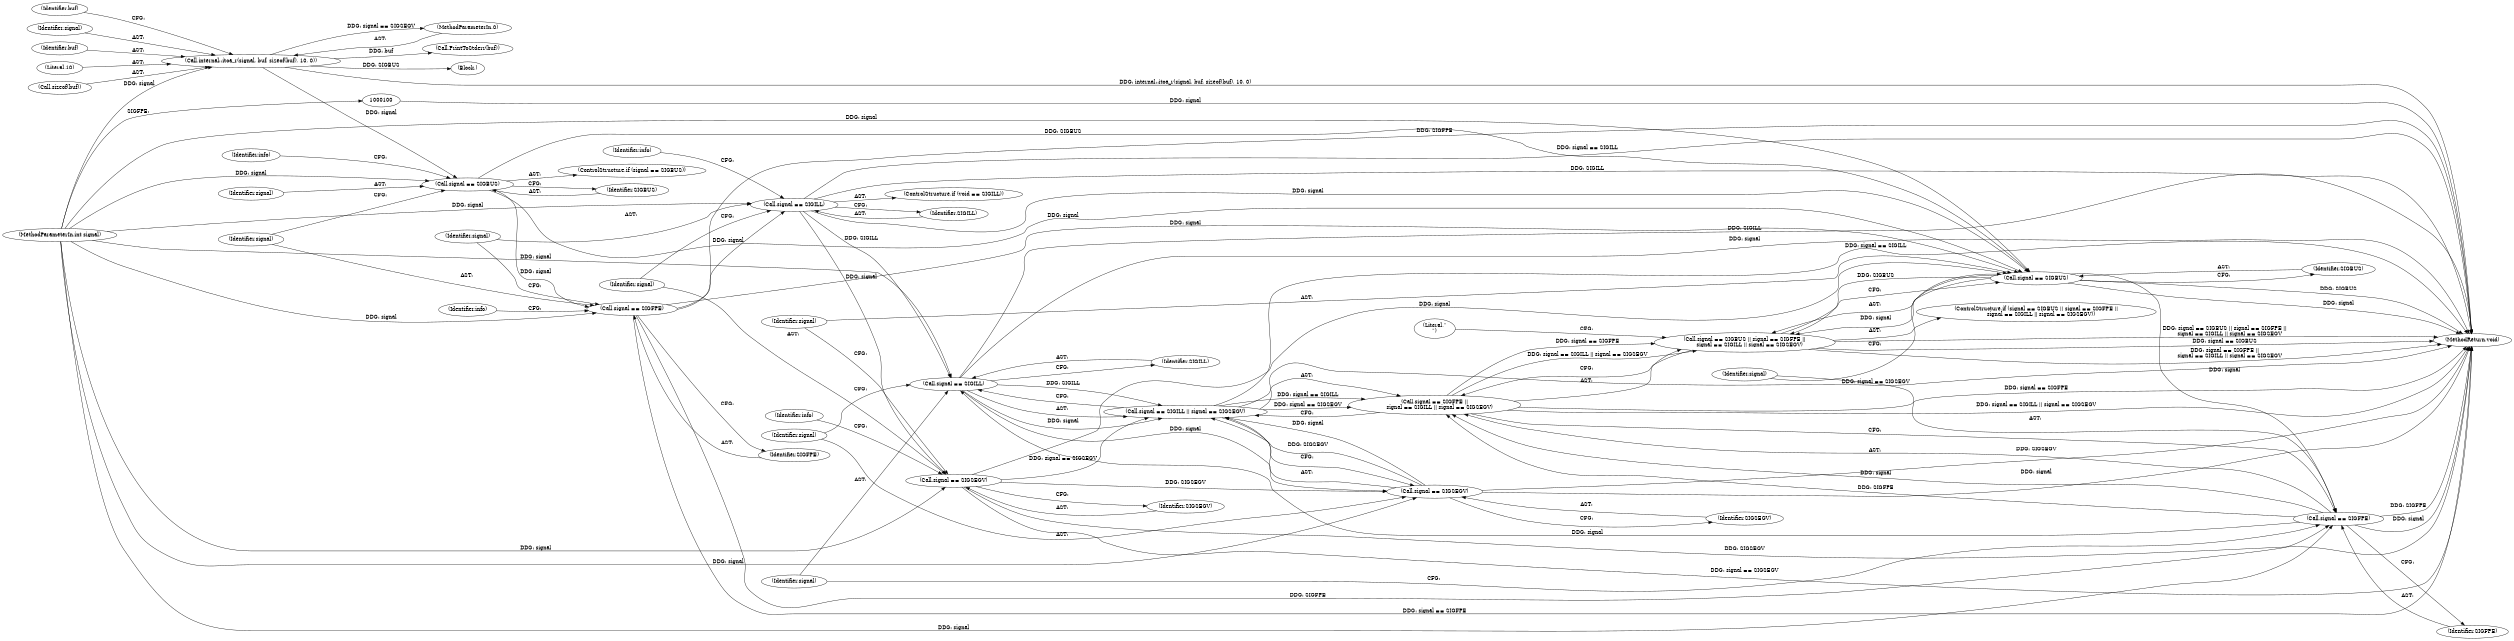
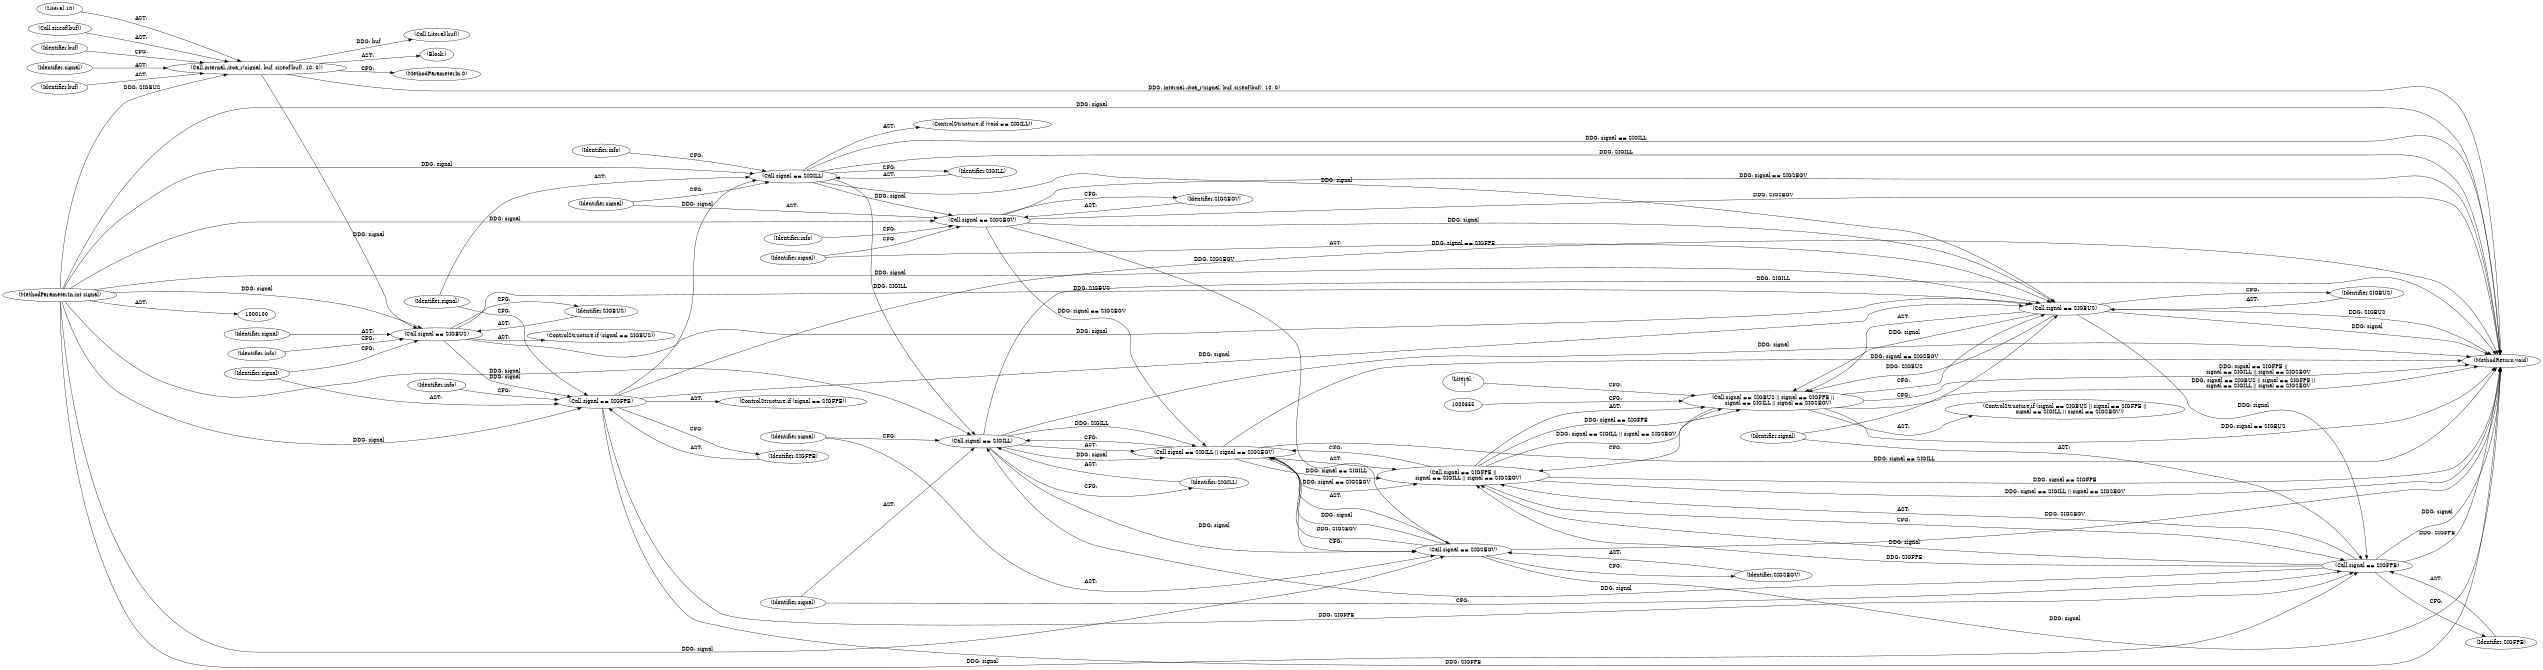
(381, 26) -> (369, 69)
(370, 47) -> none
(468, 49) -> (437, 35)
(381, 65) -> (369, 56)
(139, 84) -> (142, 88)
(1523, 104) -> (1331, 108)
(139, 112) -> (142, 303)
none -> (793, 402)
none -> (1463, 405)
